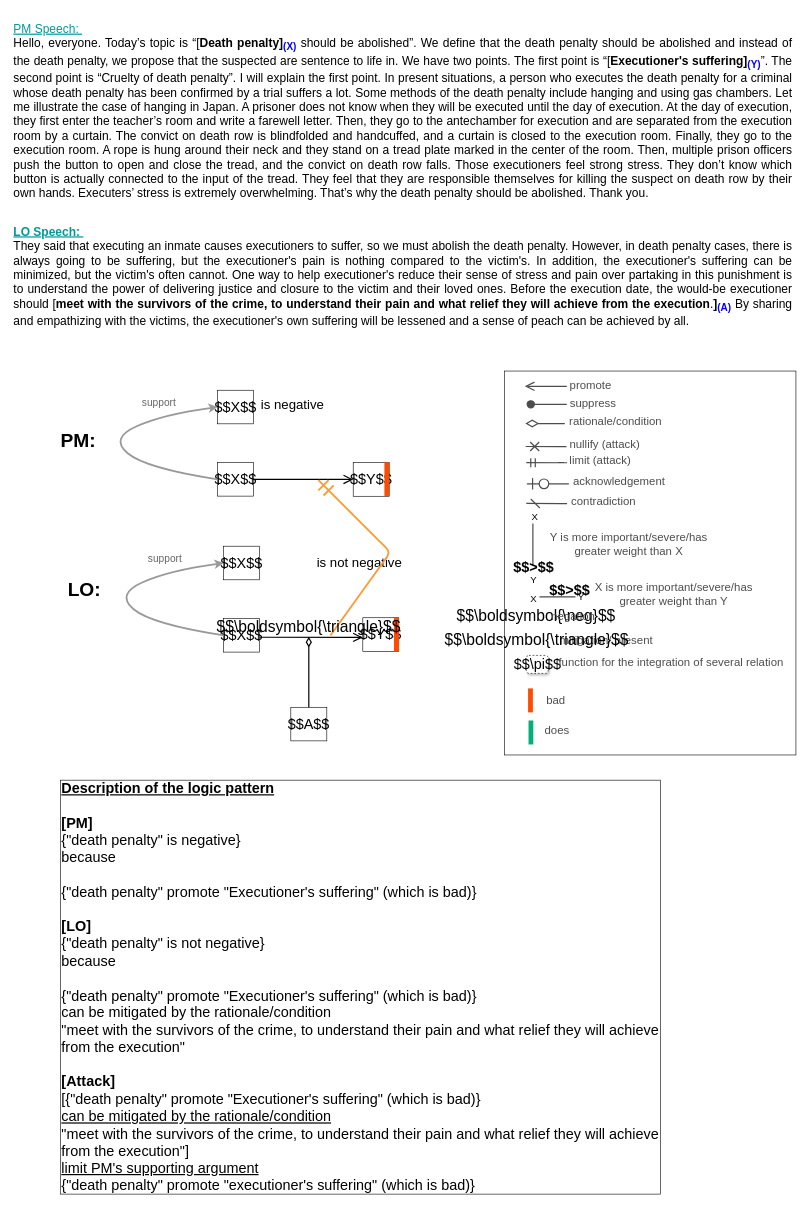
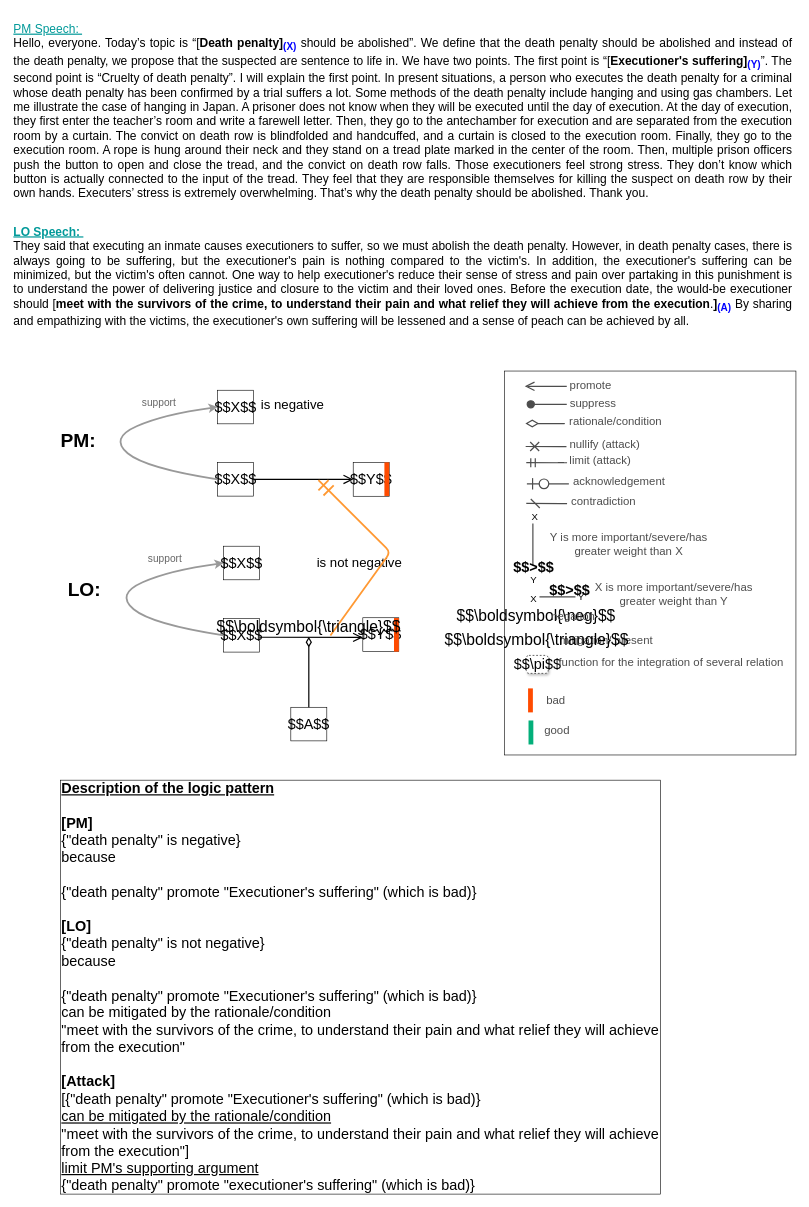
(557, 731) -> (557, 731)
